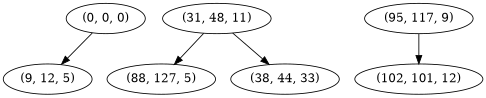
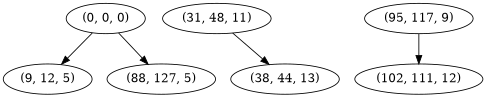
(192, 46) -> (130, 45)
(285, 79) -> (285, 79)
(419, 79) -> (419, 79)
